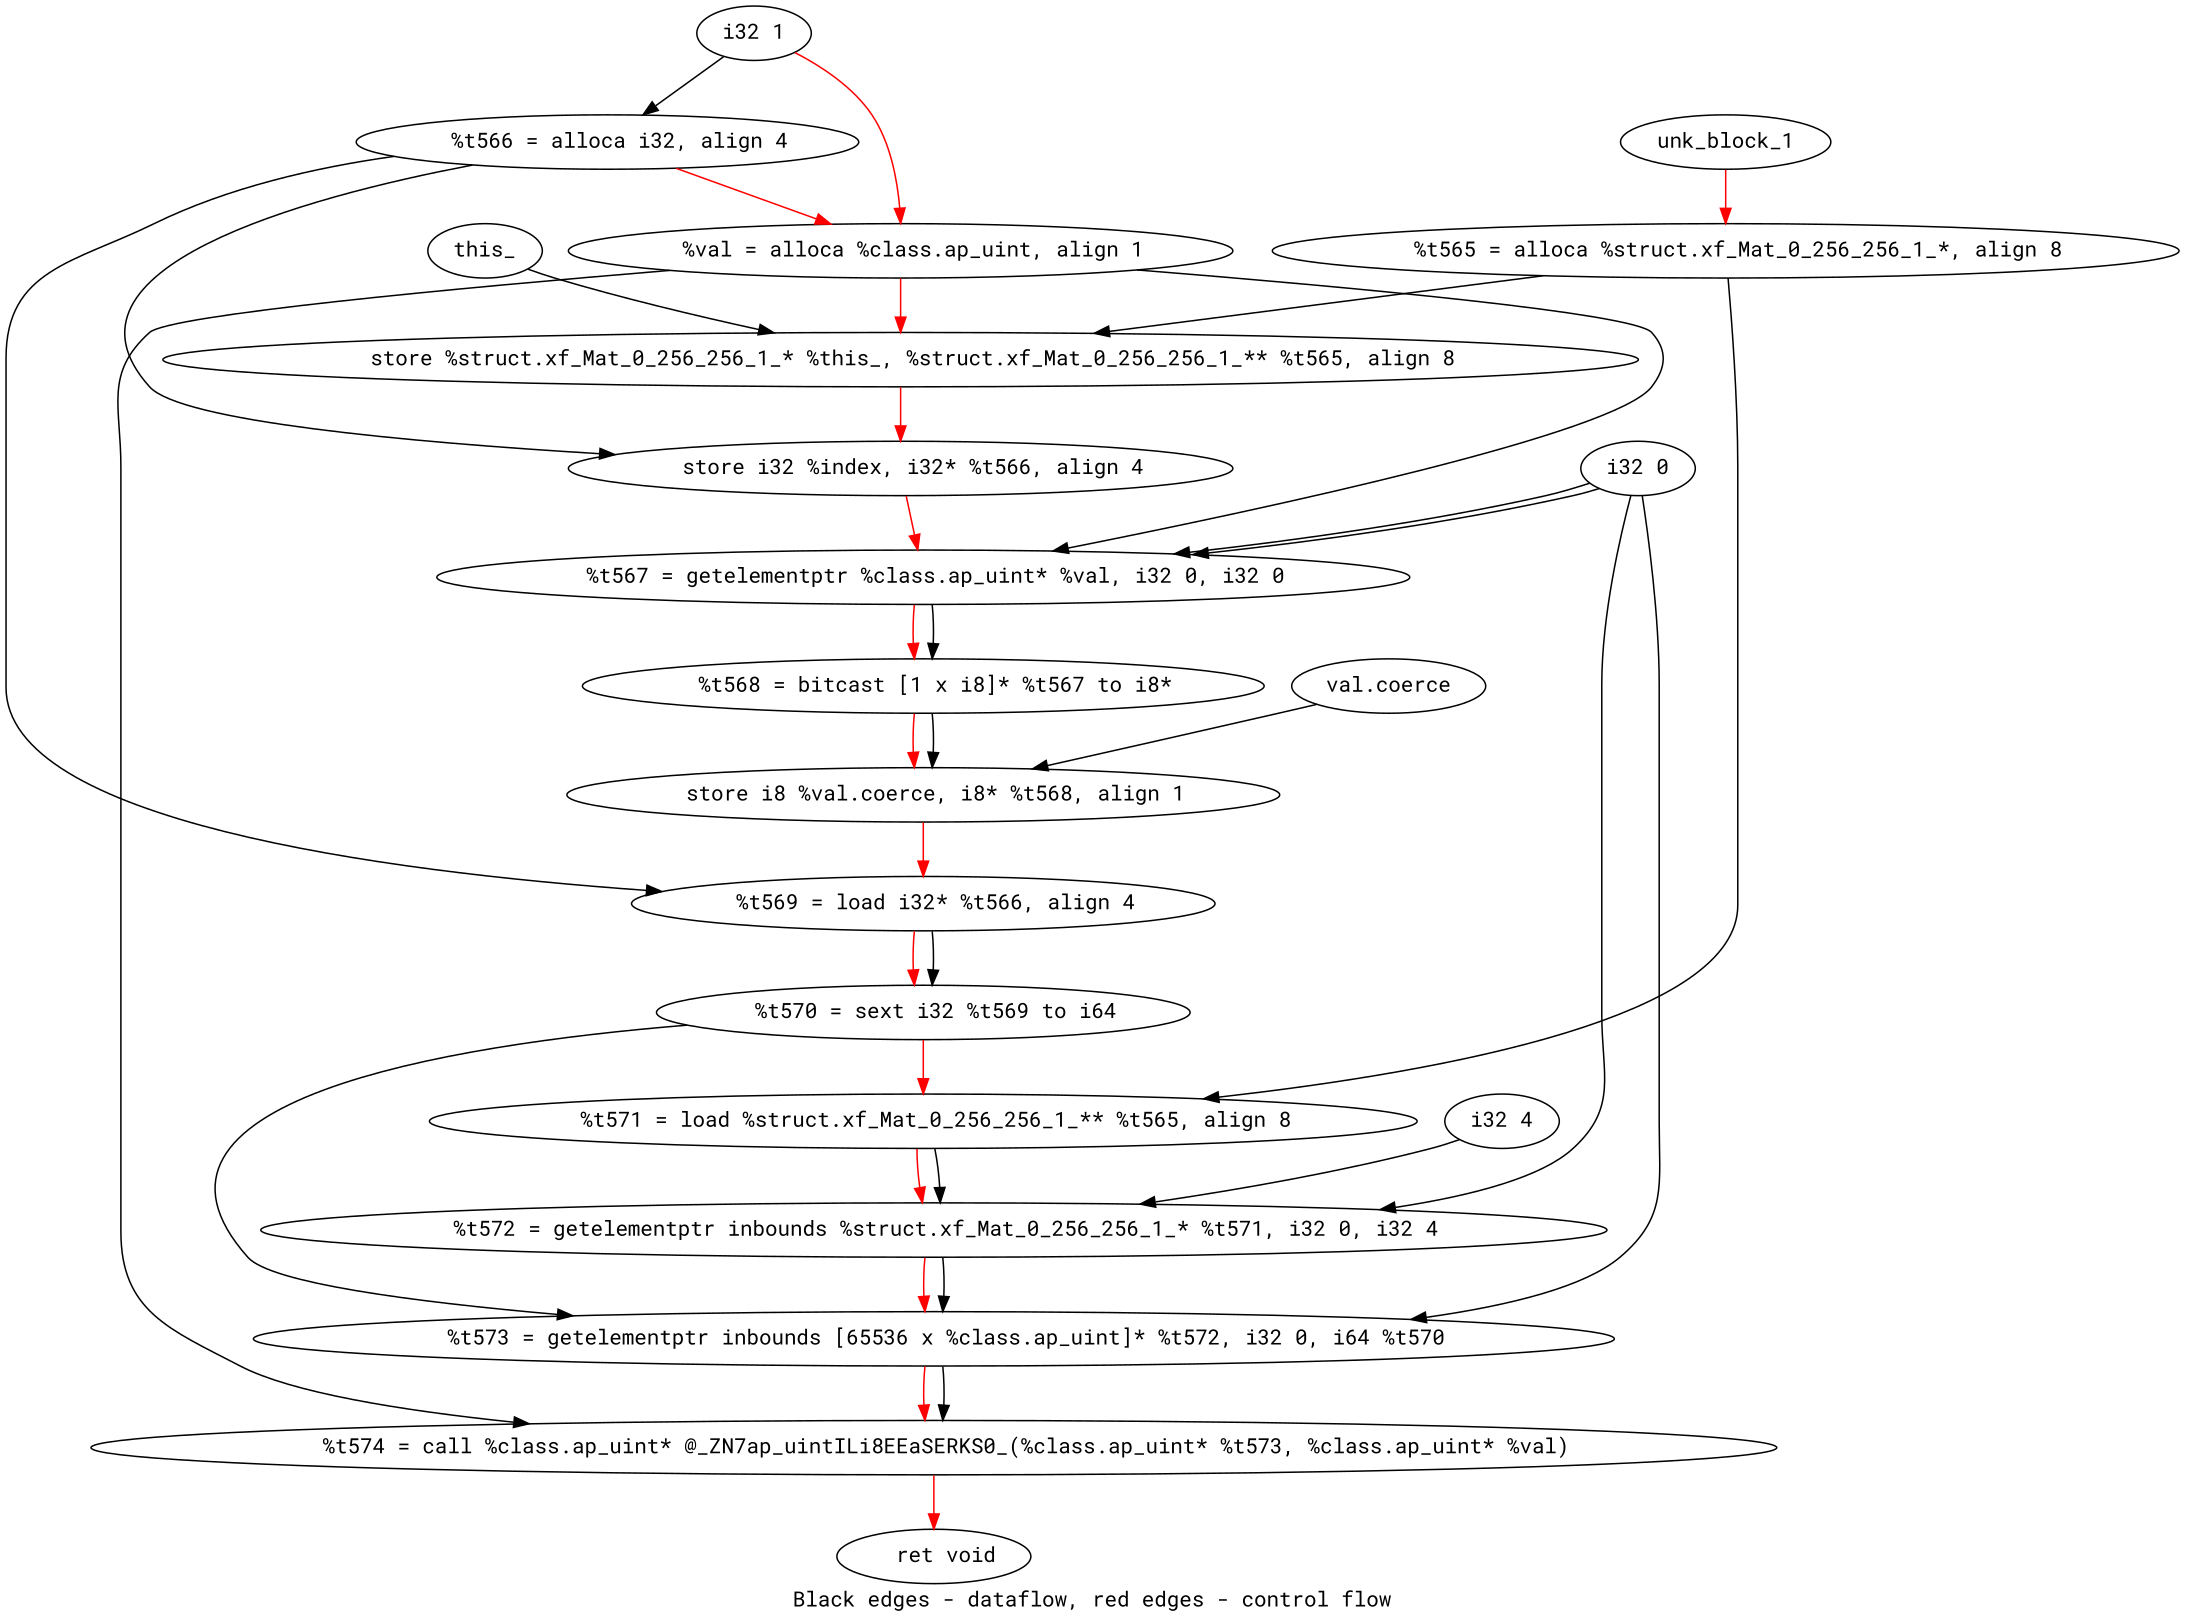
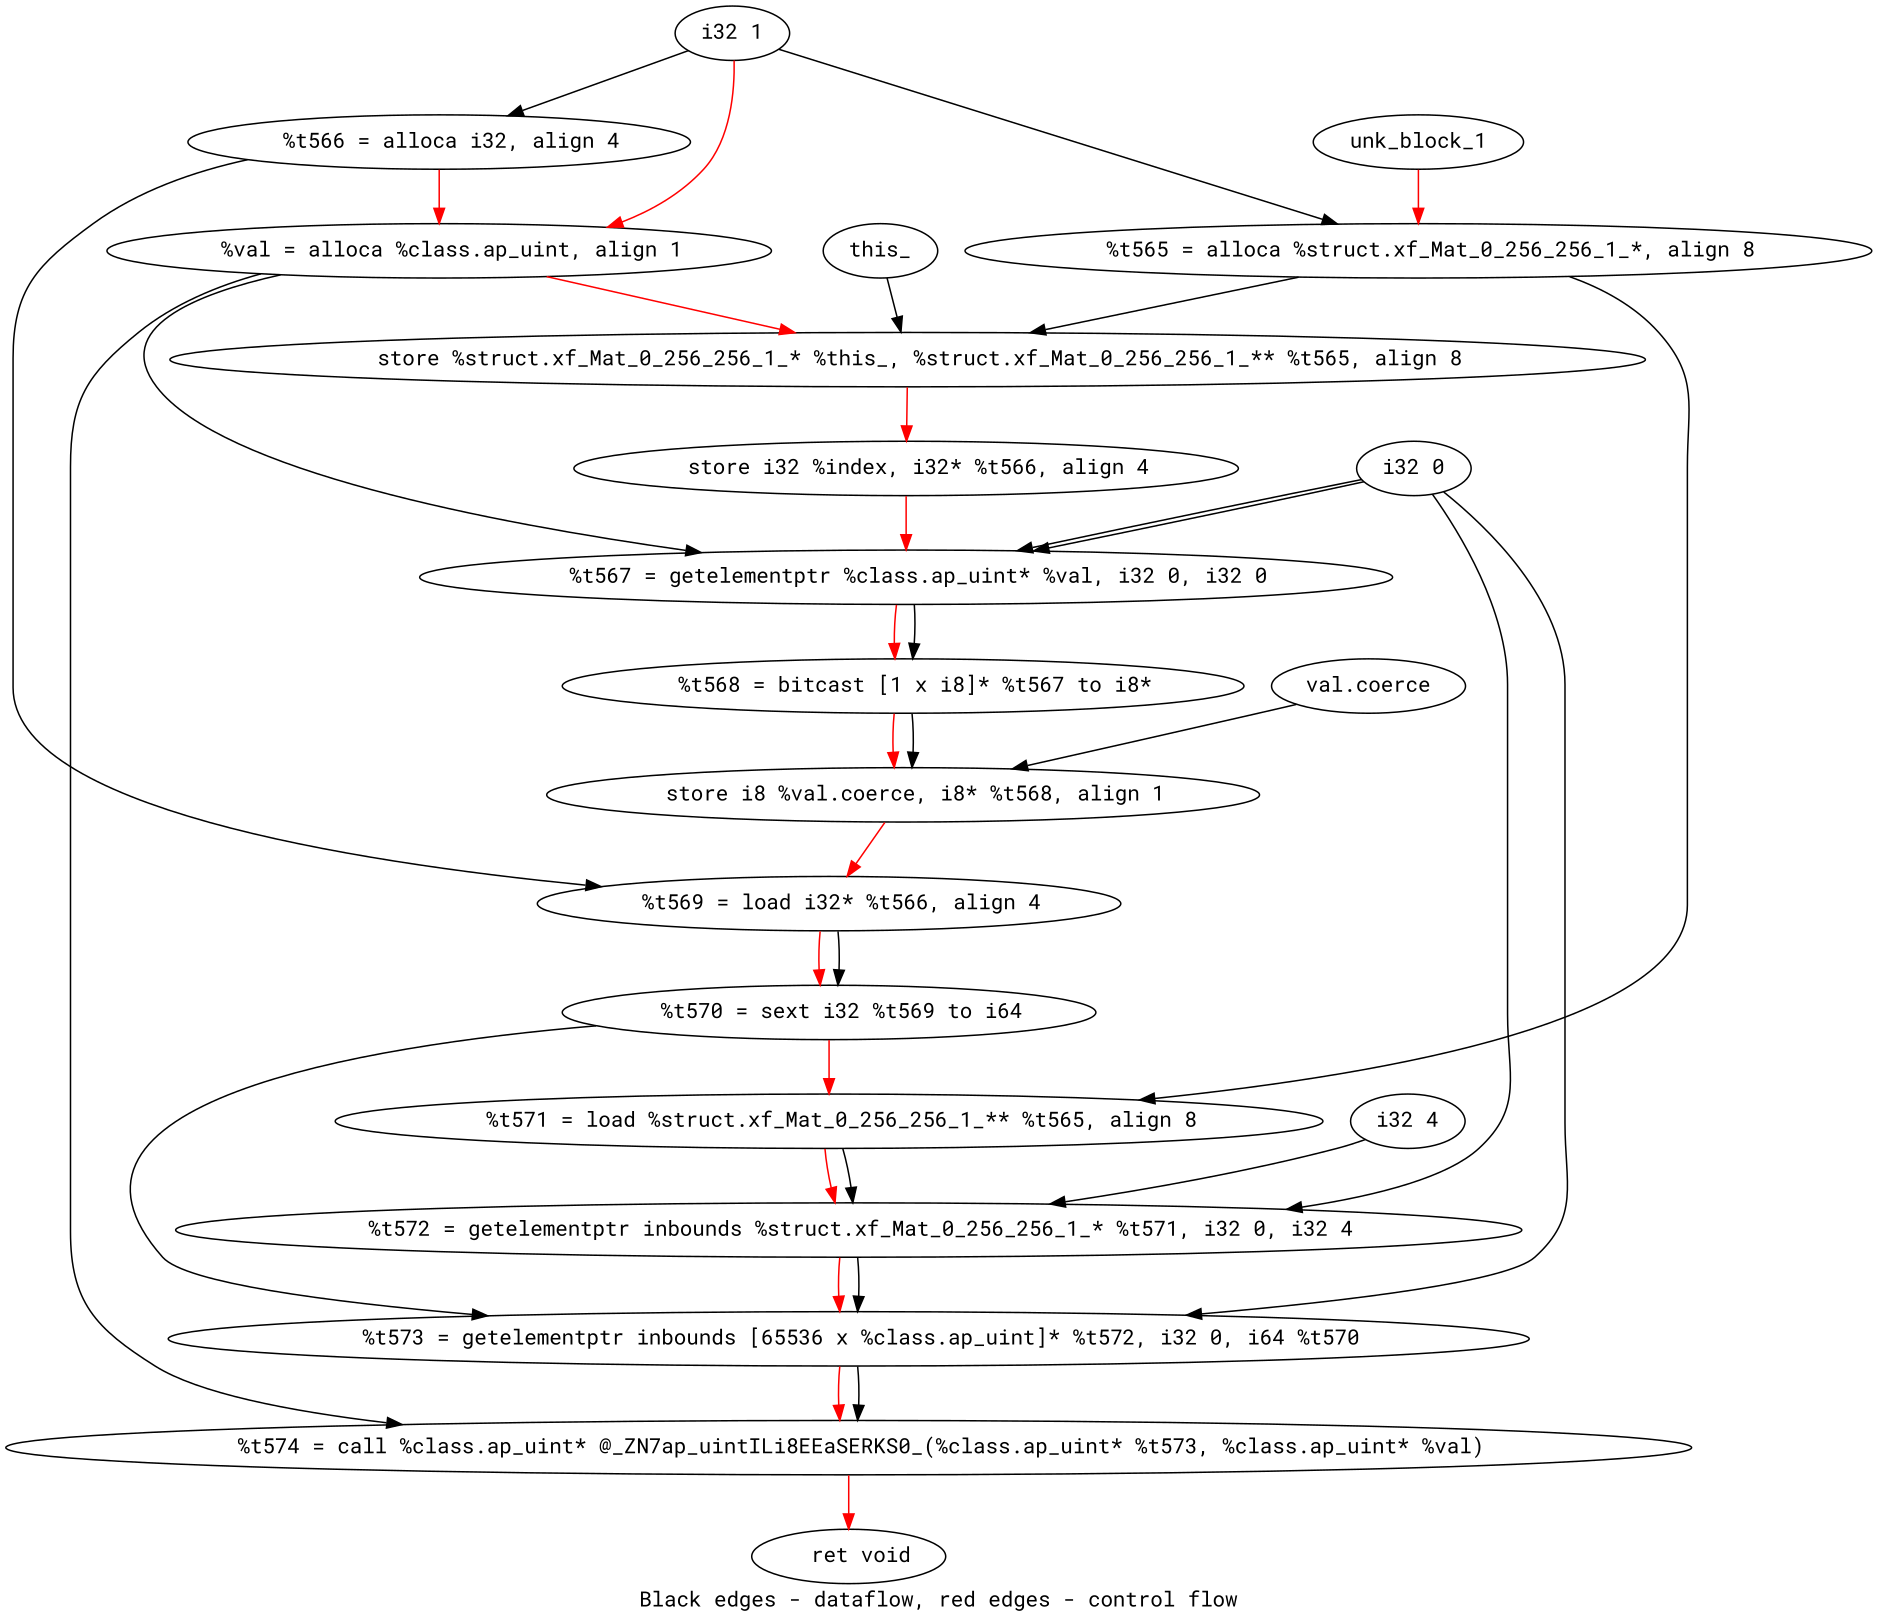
none -> (1051, 134)
(148, 384) -> none
